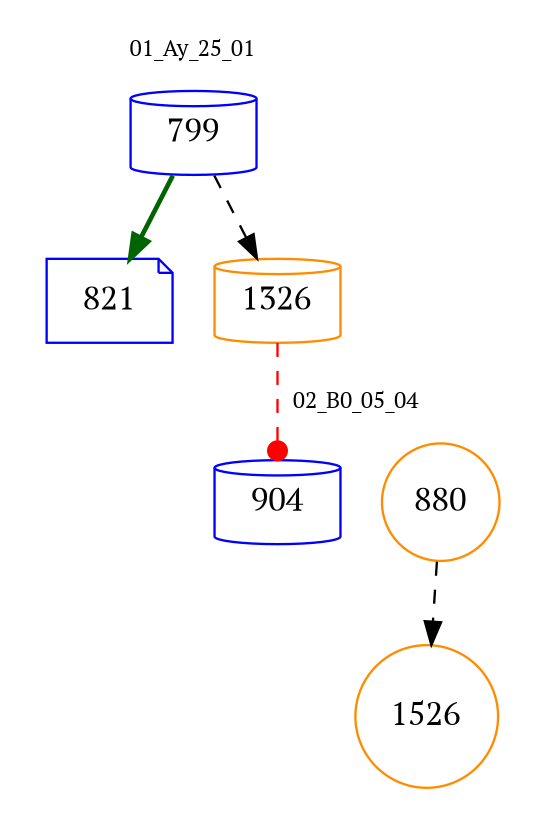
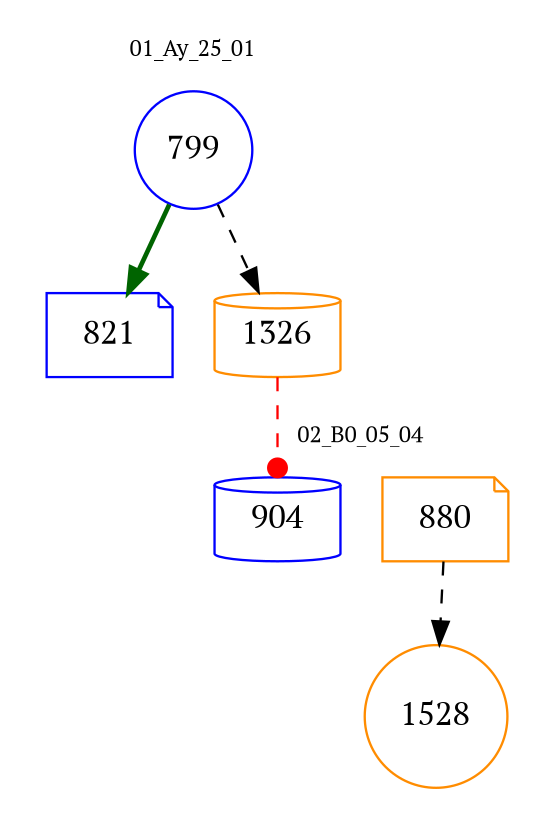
(194, 133) -> (194, 150)
(441, 502) -> (445, 519)
(427, 716) -> (436, 716)
